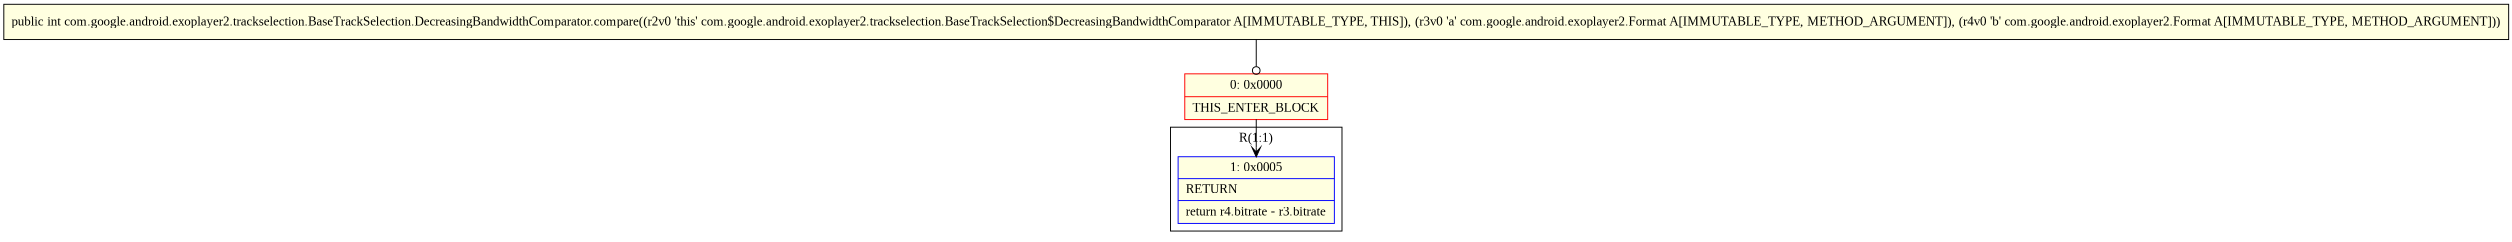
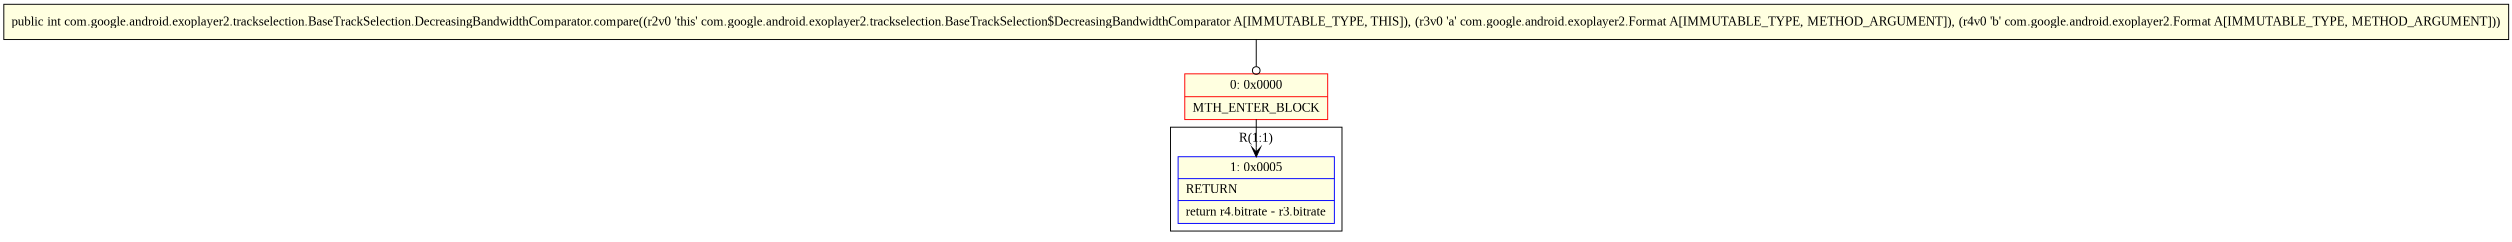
(1256, 108) -> (1256, 108)
